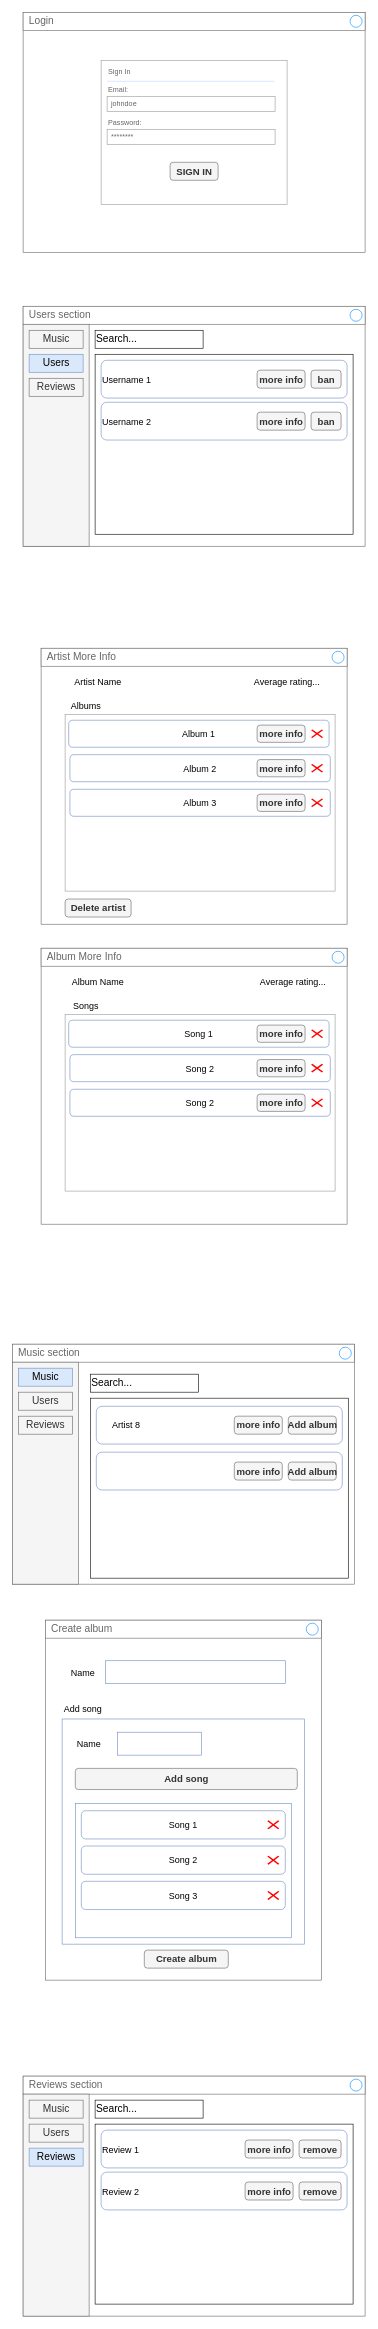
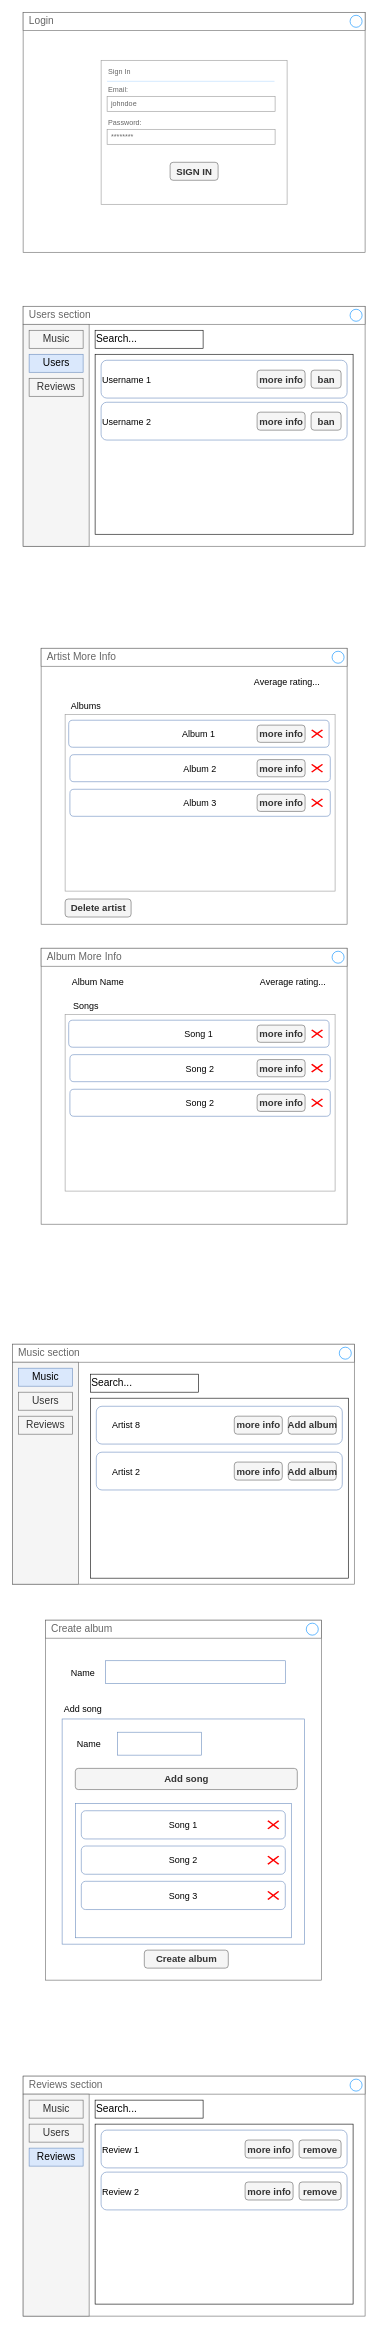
(98, 682) -> none
none -> (126, 1471)
